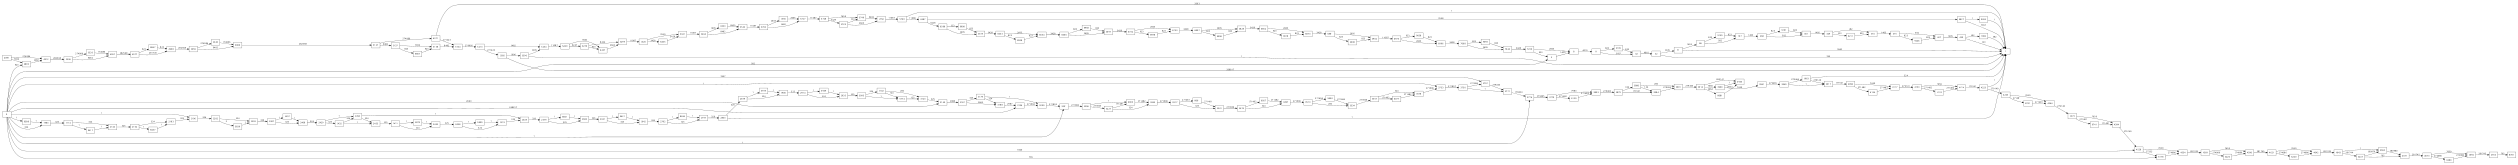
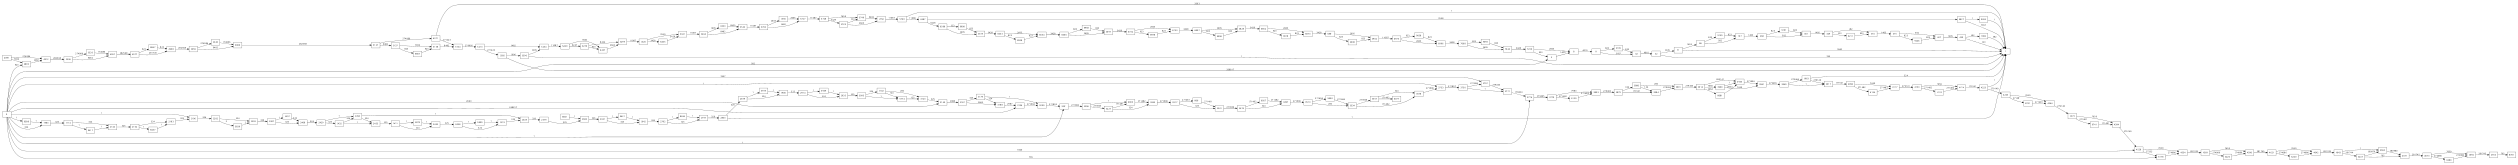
none -> (1750, 83)
(1407, 97) -> (1386, 106)
(295, 118) -> (295, 118)
(554, 118) -> none
